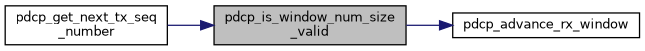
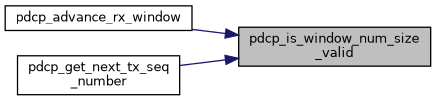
(423, 25) -> (209, 31)
